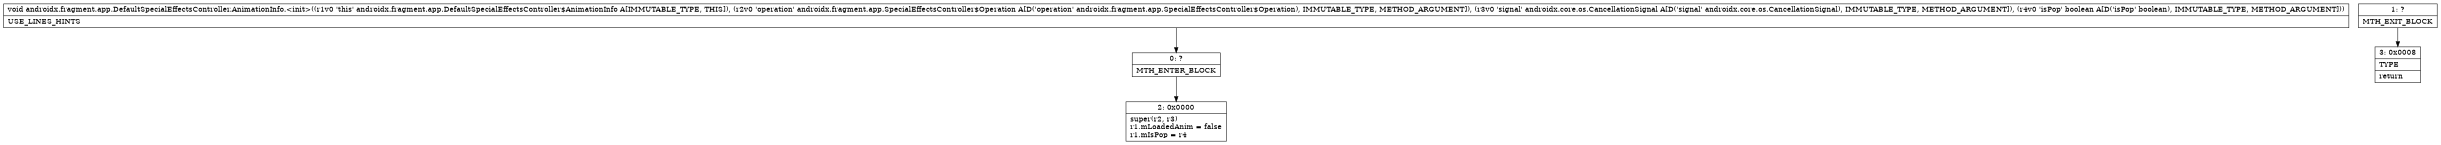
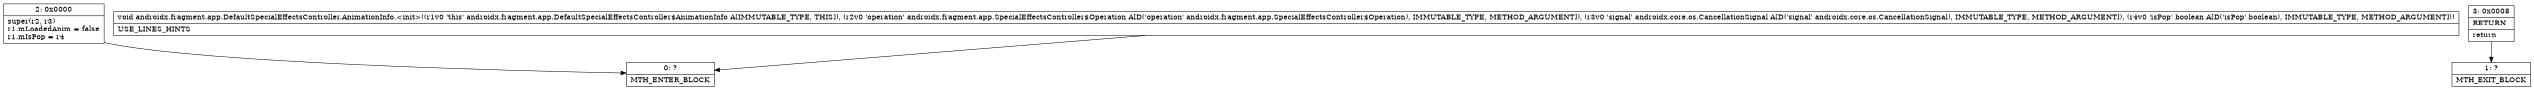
(2398, 35) -> (2491, 49)
(2389, 64) -> (2490, 23)
(1176, 87) -> (362, 65)
